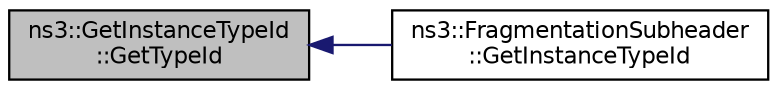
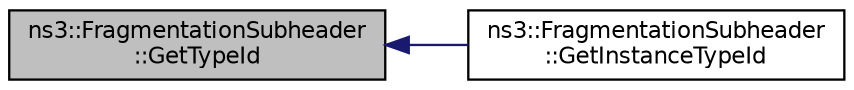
(159, 45) -> (197, 45)
